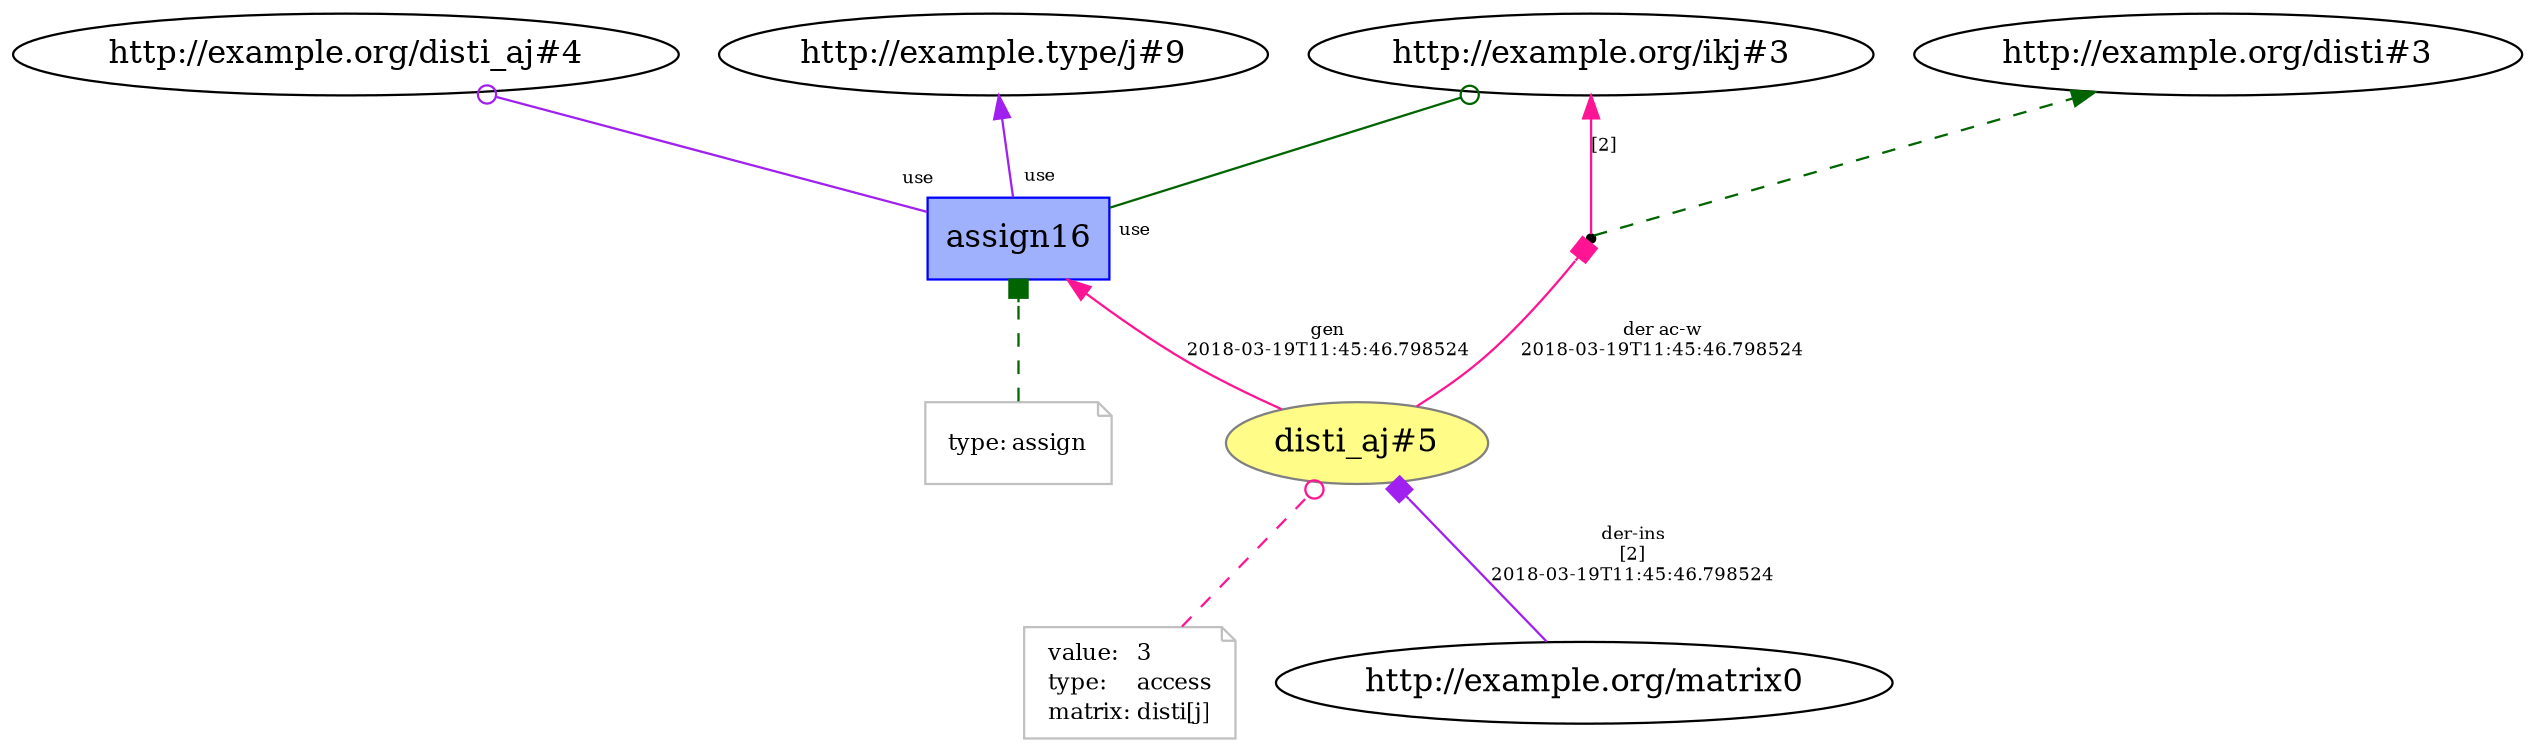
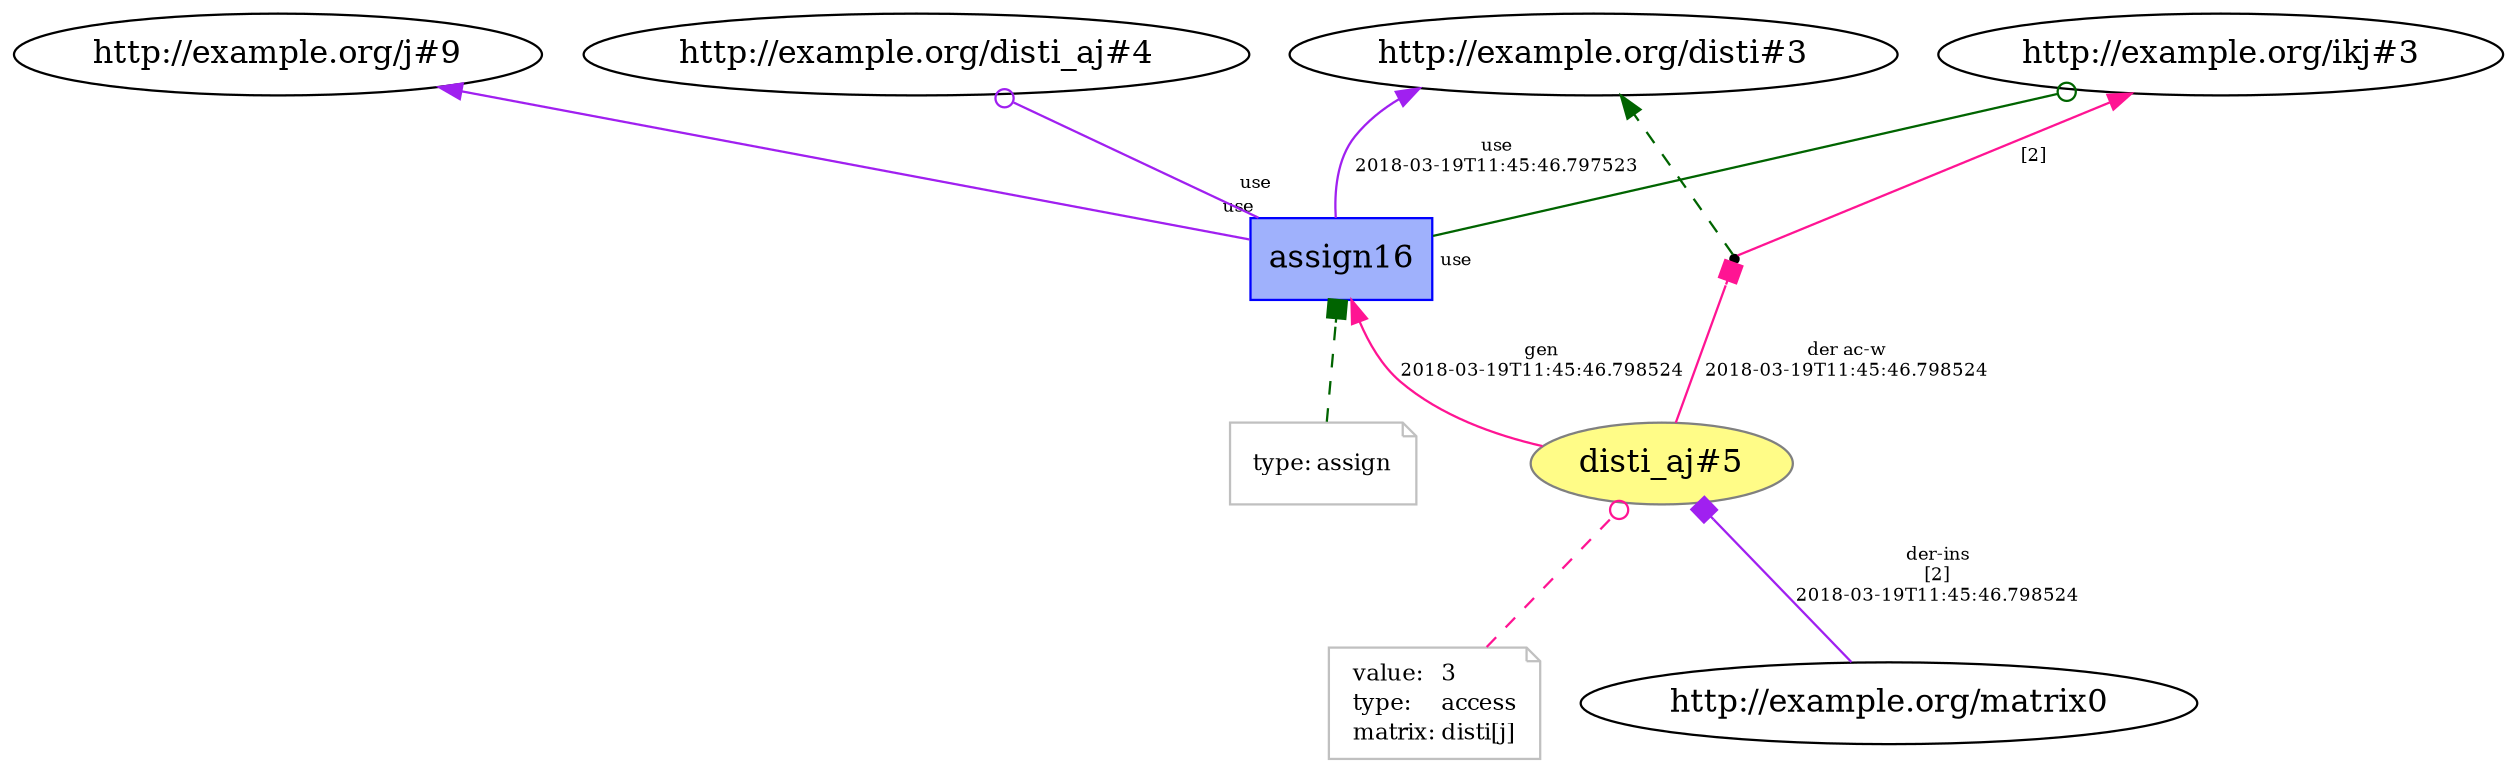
(994, 55) -> (278, 55)
none -> (1348, 148)
